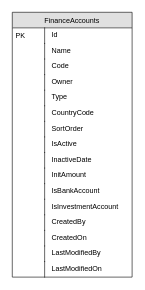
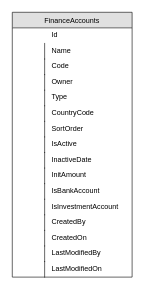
(29, 36) -> none
